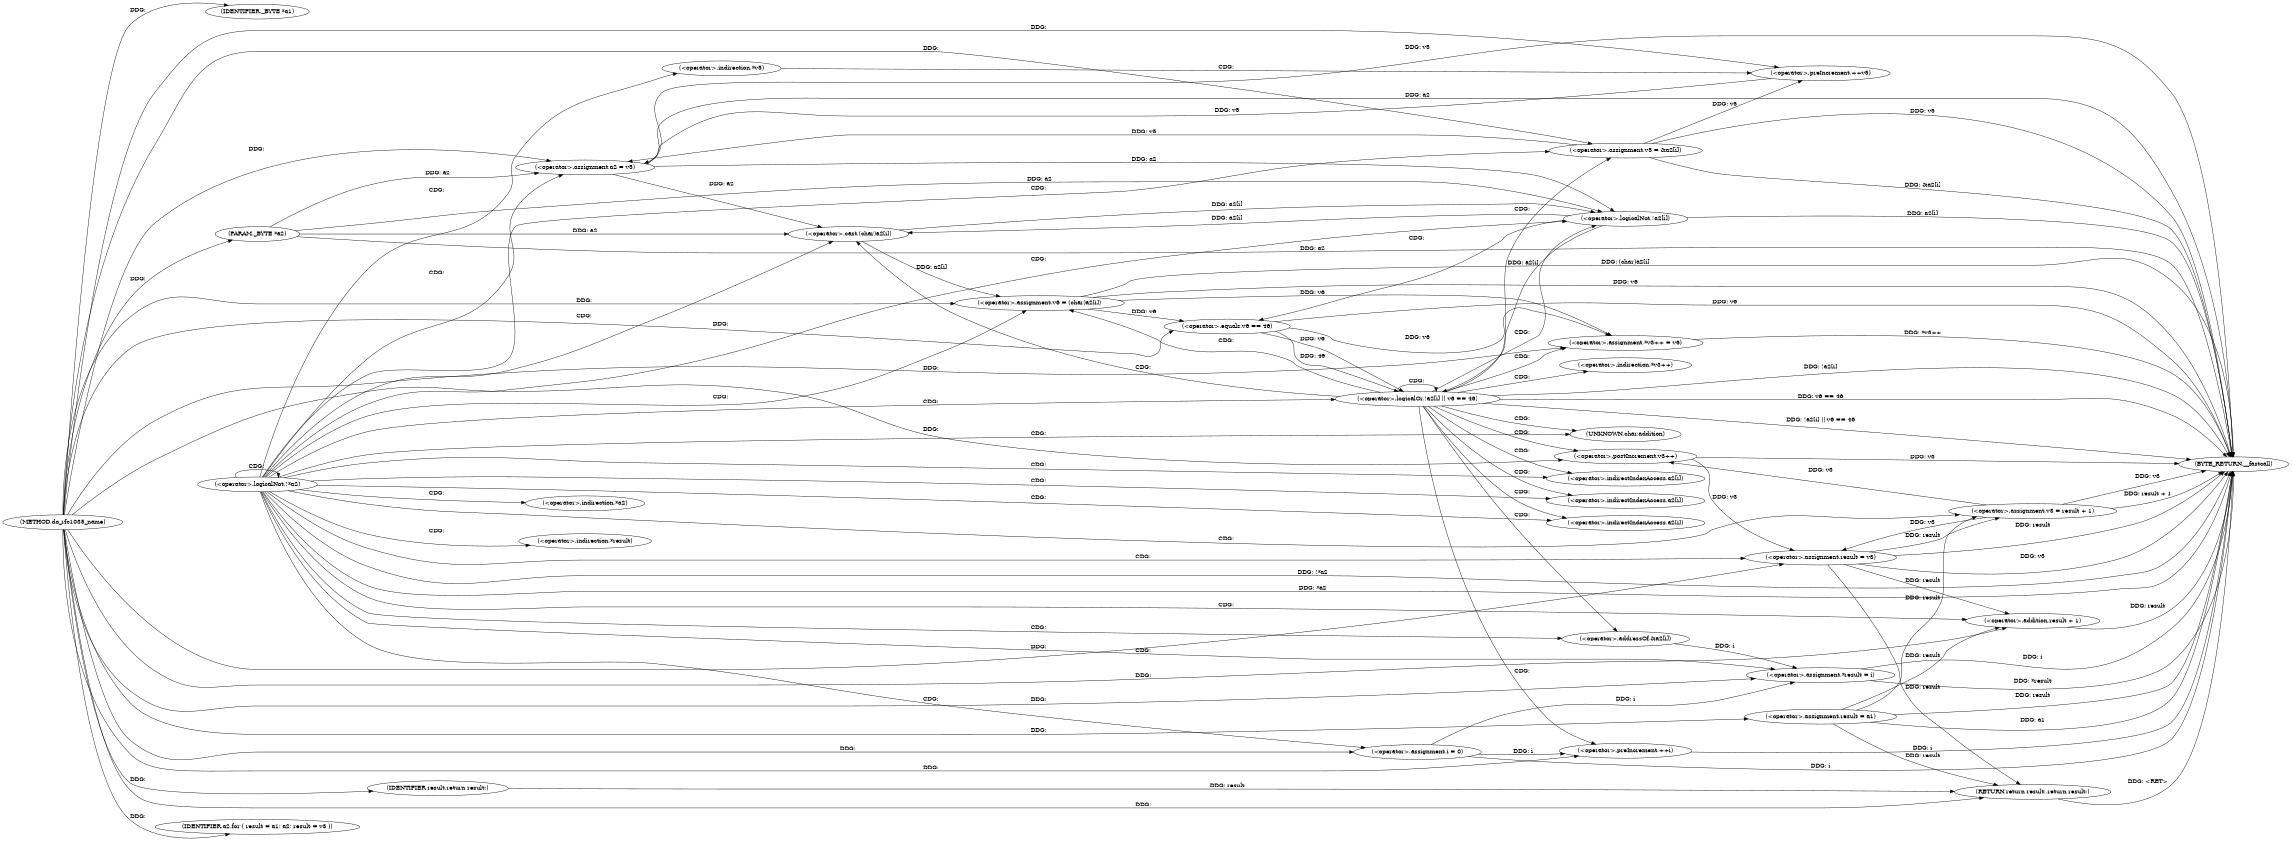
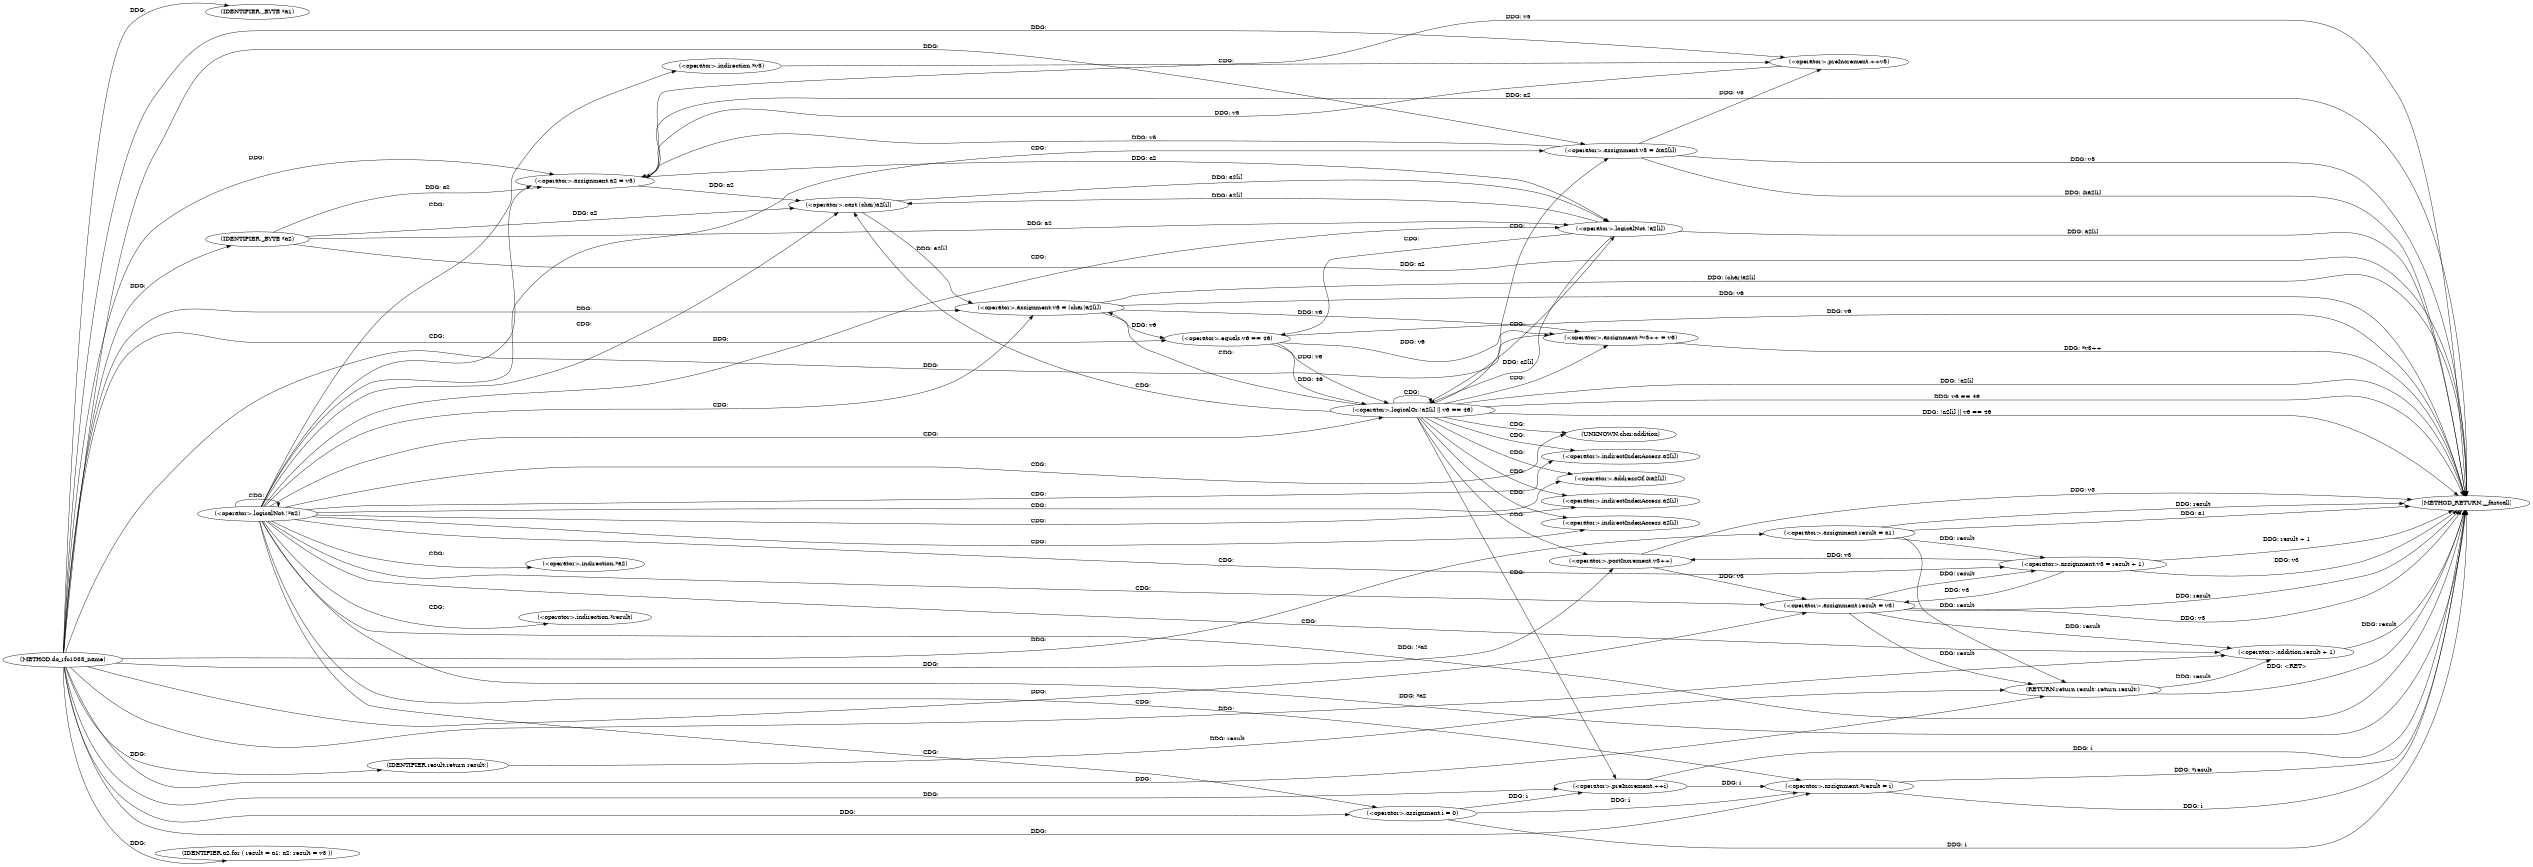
(257, 234) -> (257, 239)
(1626, 365) -> none
(2234, 464) -> (2467, 503)
(1734, 653) -> (1724, 786)
(1922, 673) -> (2214, 680)
